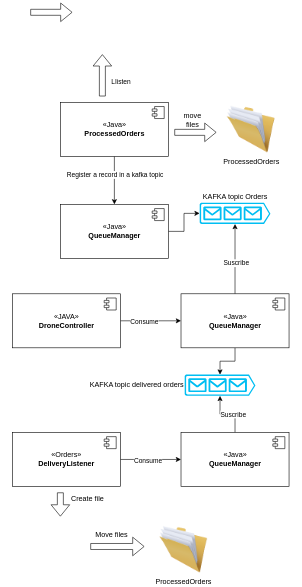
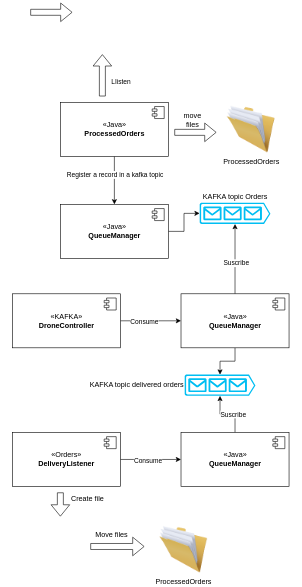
(67, 321) -> (67, 321)
